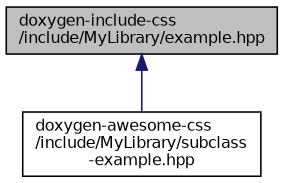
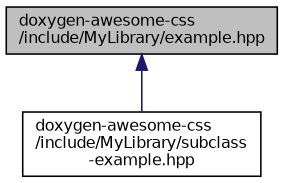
(142, 31) -> (142, 31)
